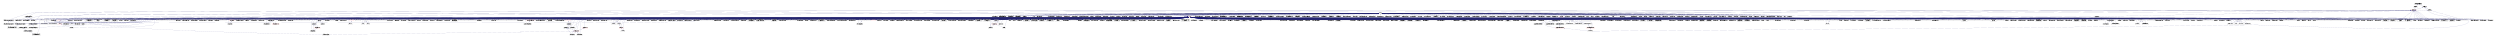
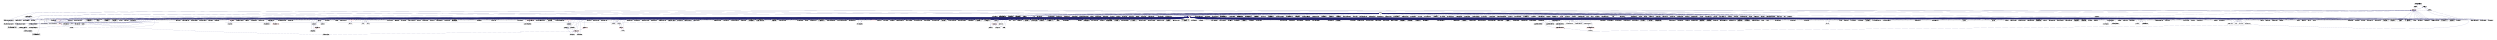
(2228, 20) -> (2228, 20)
none -> (998, 28)
